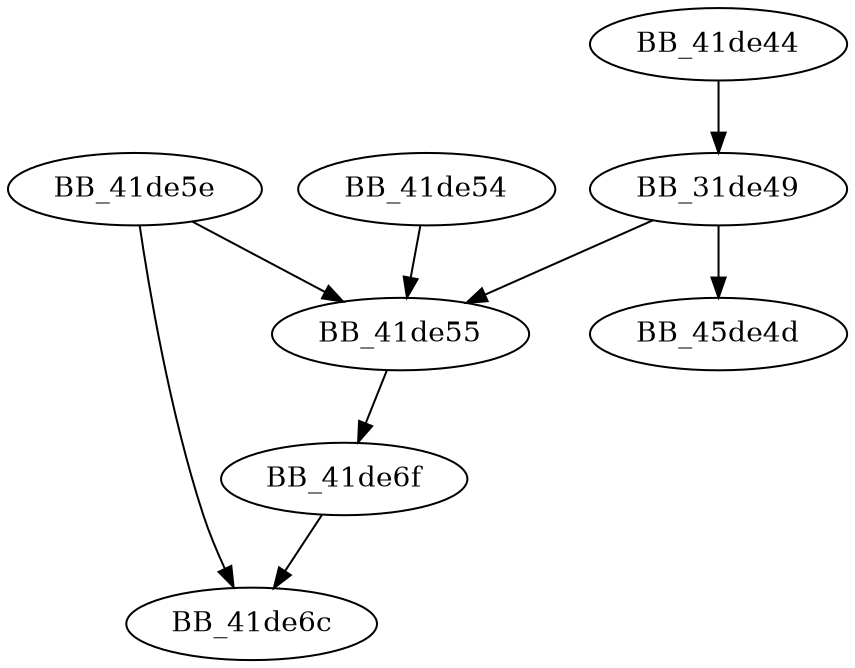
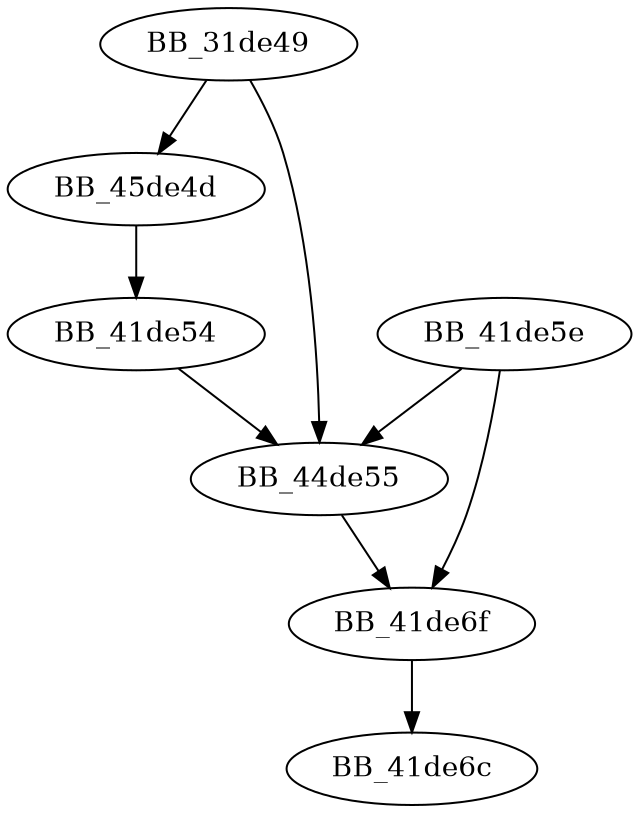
(719, 44) -> none
none -> (136, 252)
(401, 334) -> (319, 479)
(172, 400) -> (479, 472)
